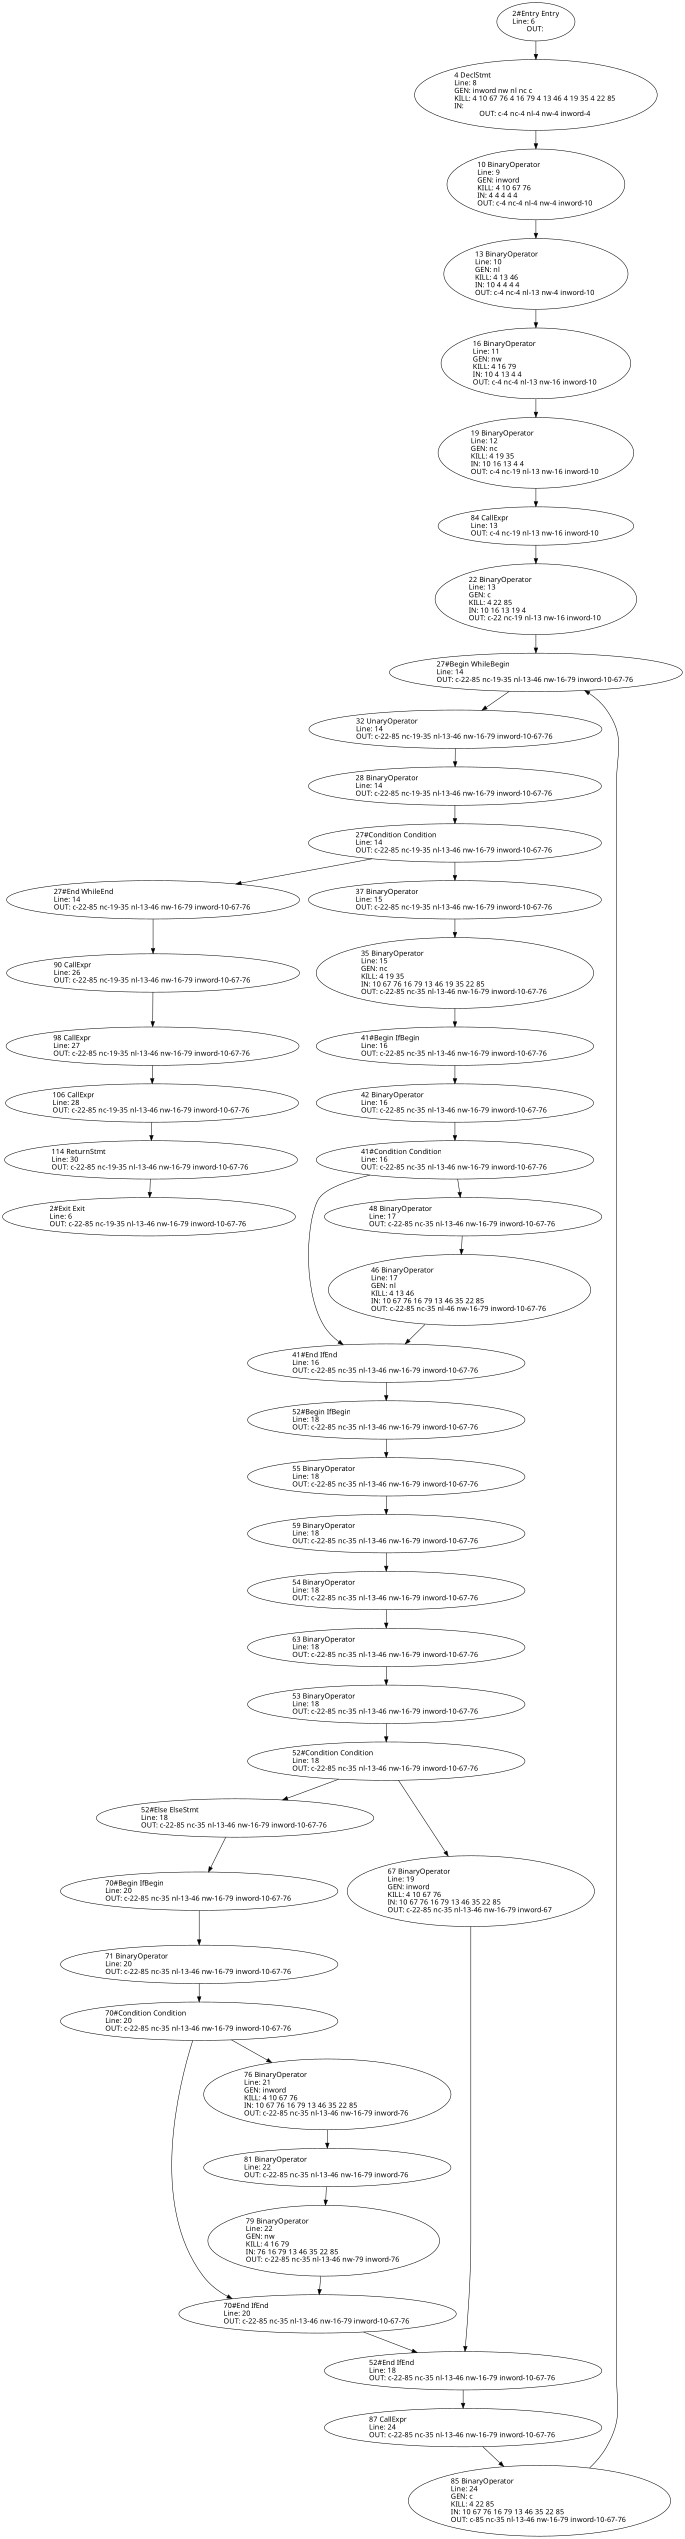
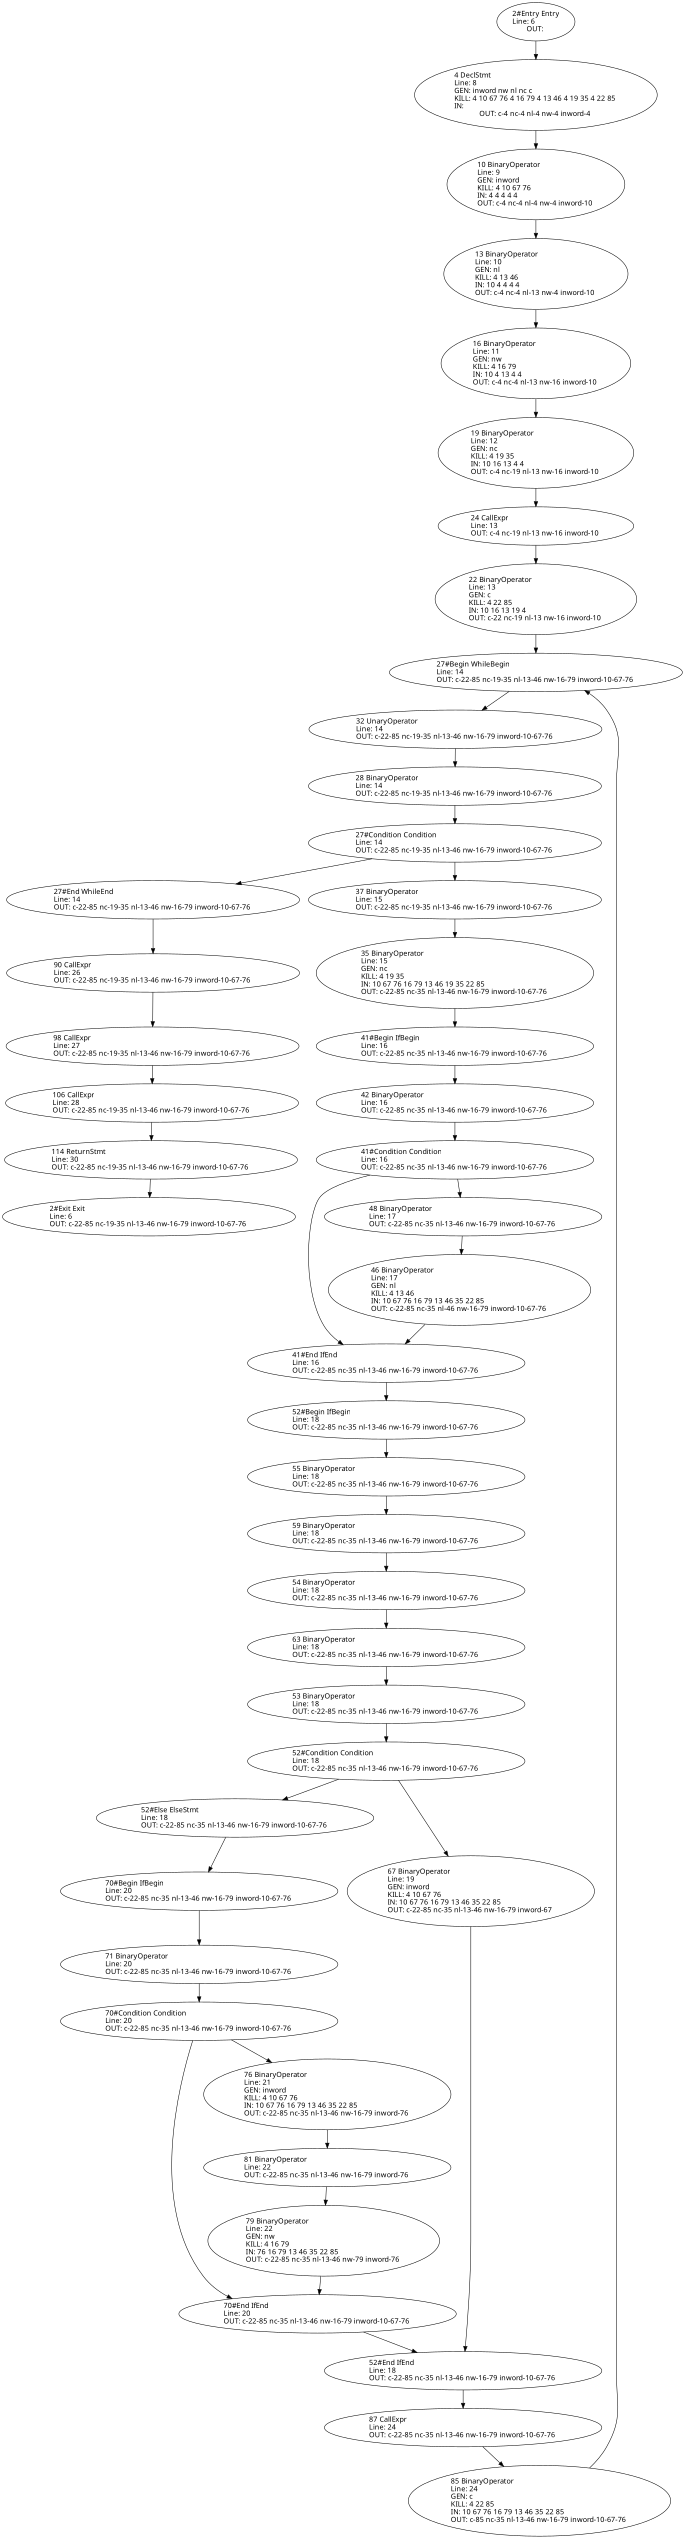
(536, 526) -> (536, 526)
